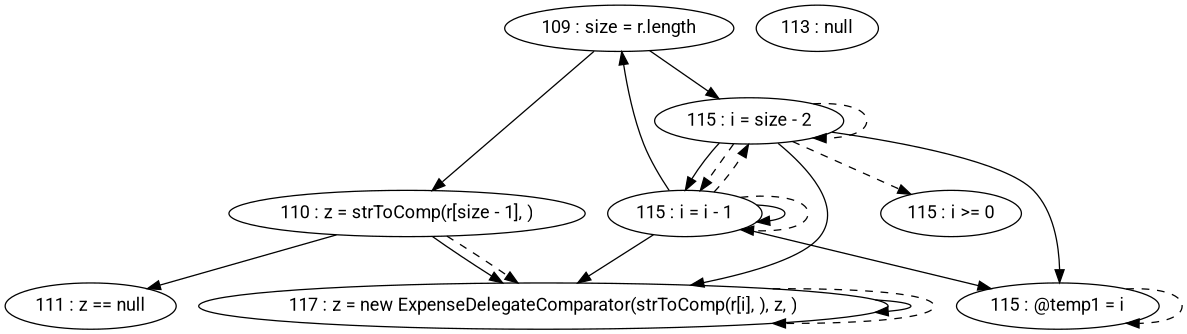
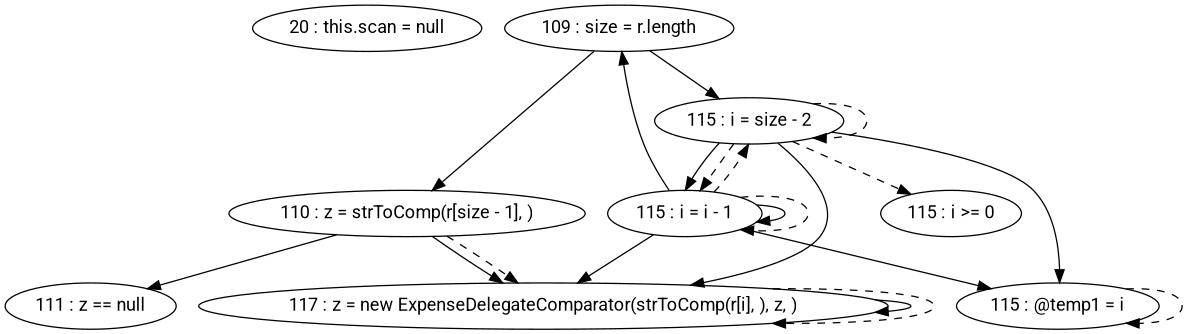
none -> (367, 28)
(817, 28) -> none
